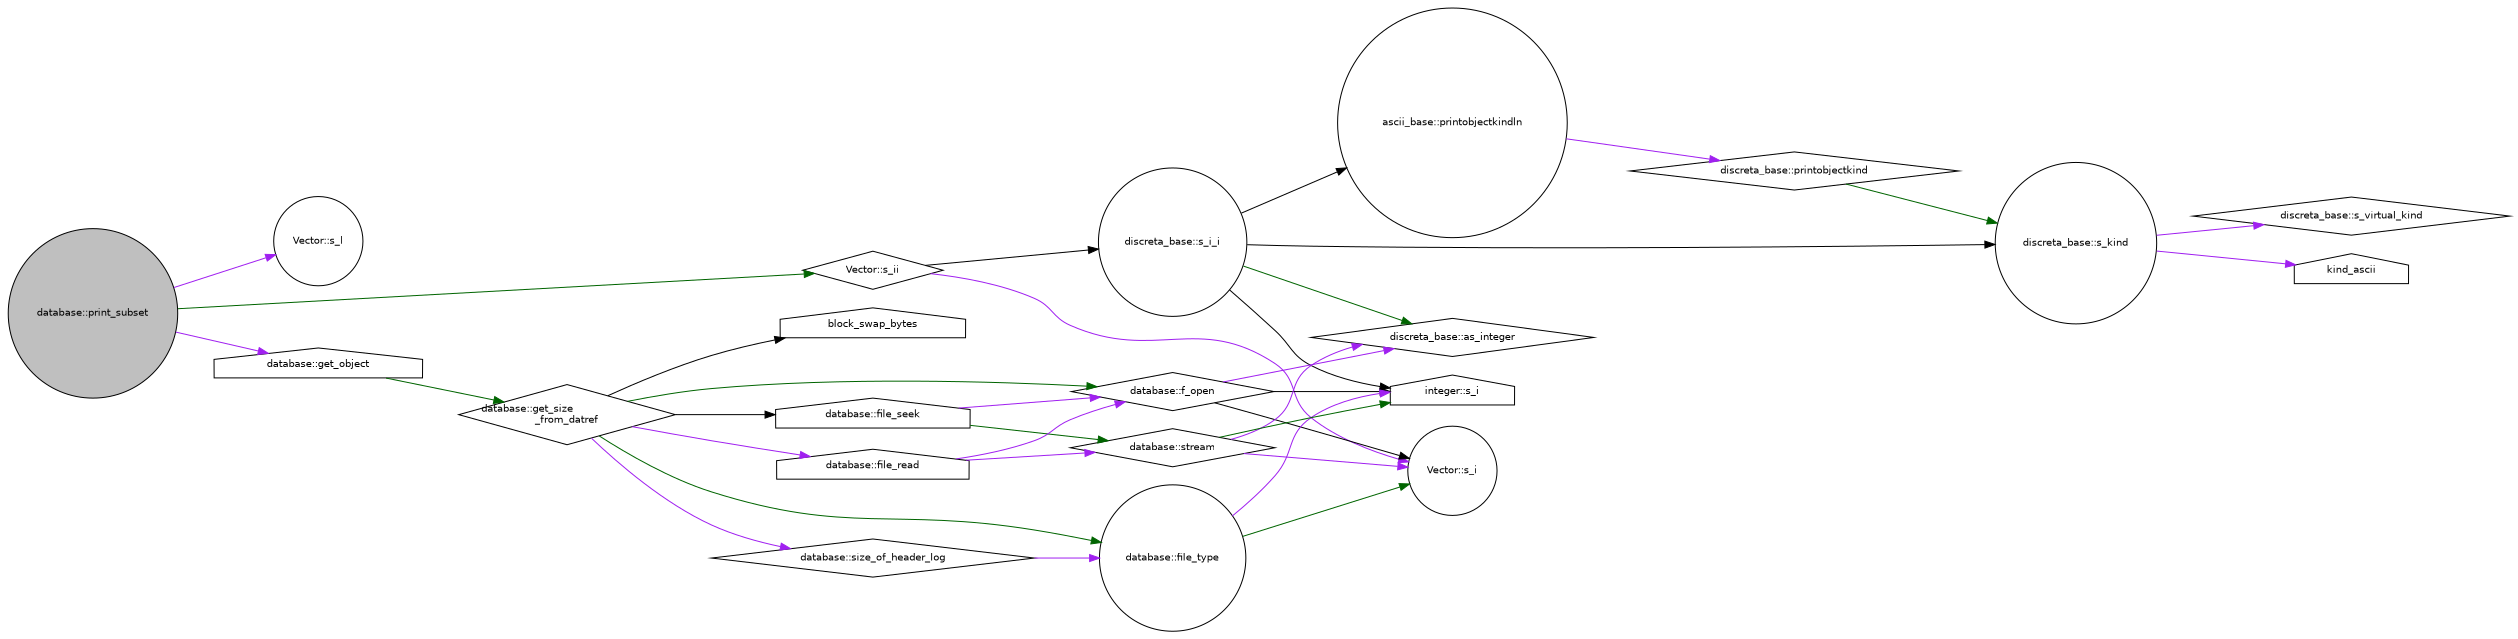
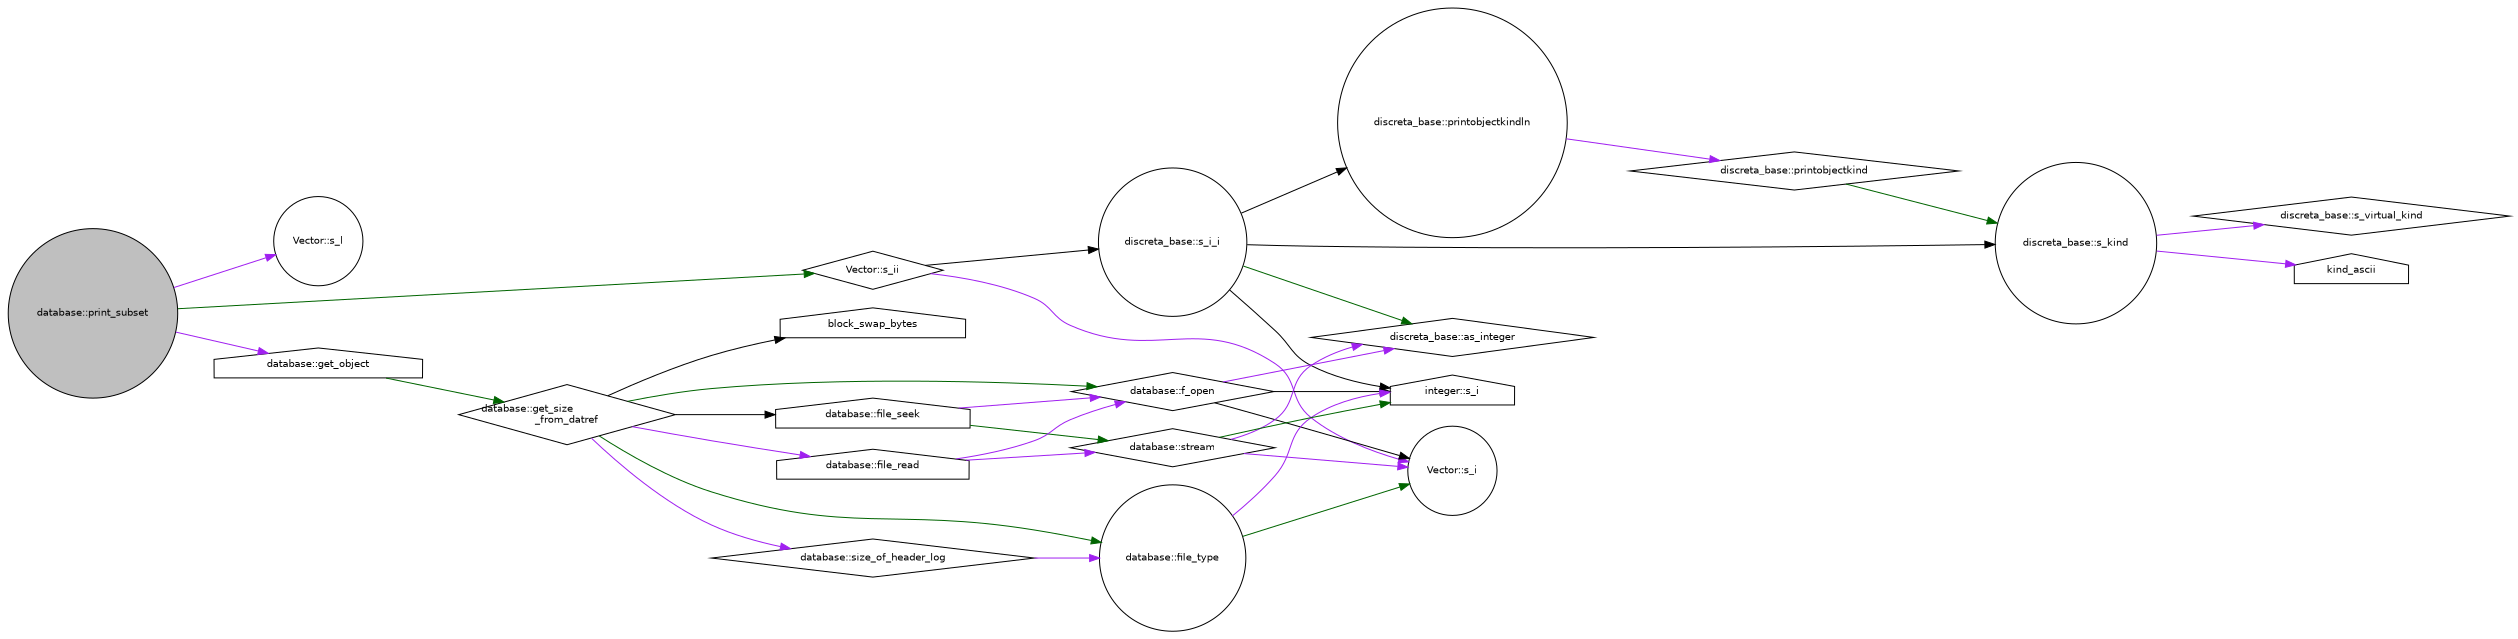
(1452, 123) -> (1452, 123)
